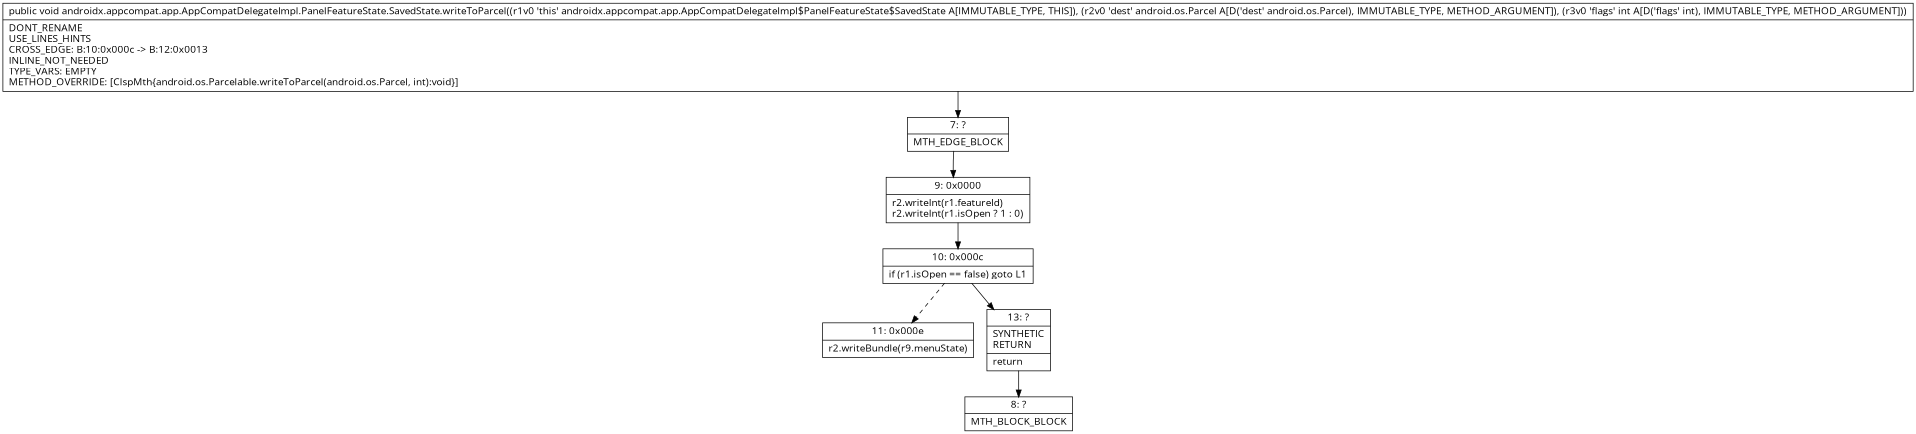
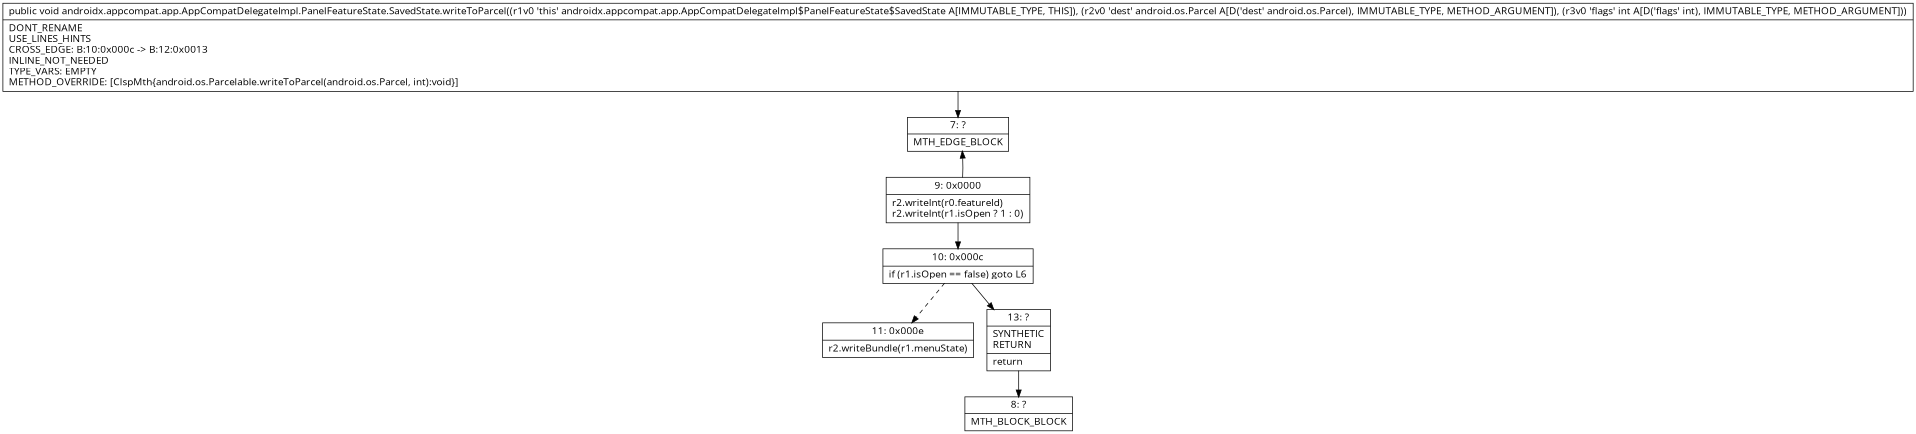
(953, 161) -> (963, 168)
(948, 203) -> (948, 203)
(958, 274) -> (958, 274)
(898, 348) -> (898, 348)
